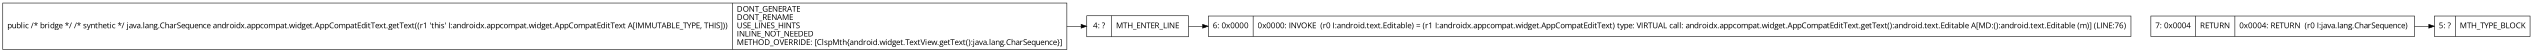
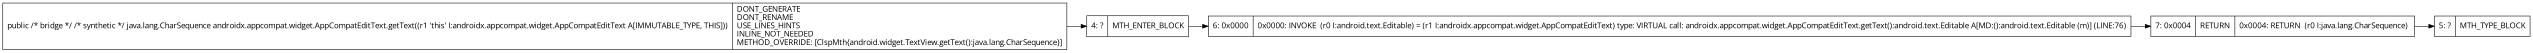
(1148, 26) -> (1148, 26)
none -> (2138, 26)
